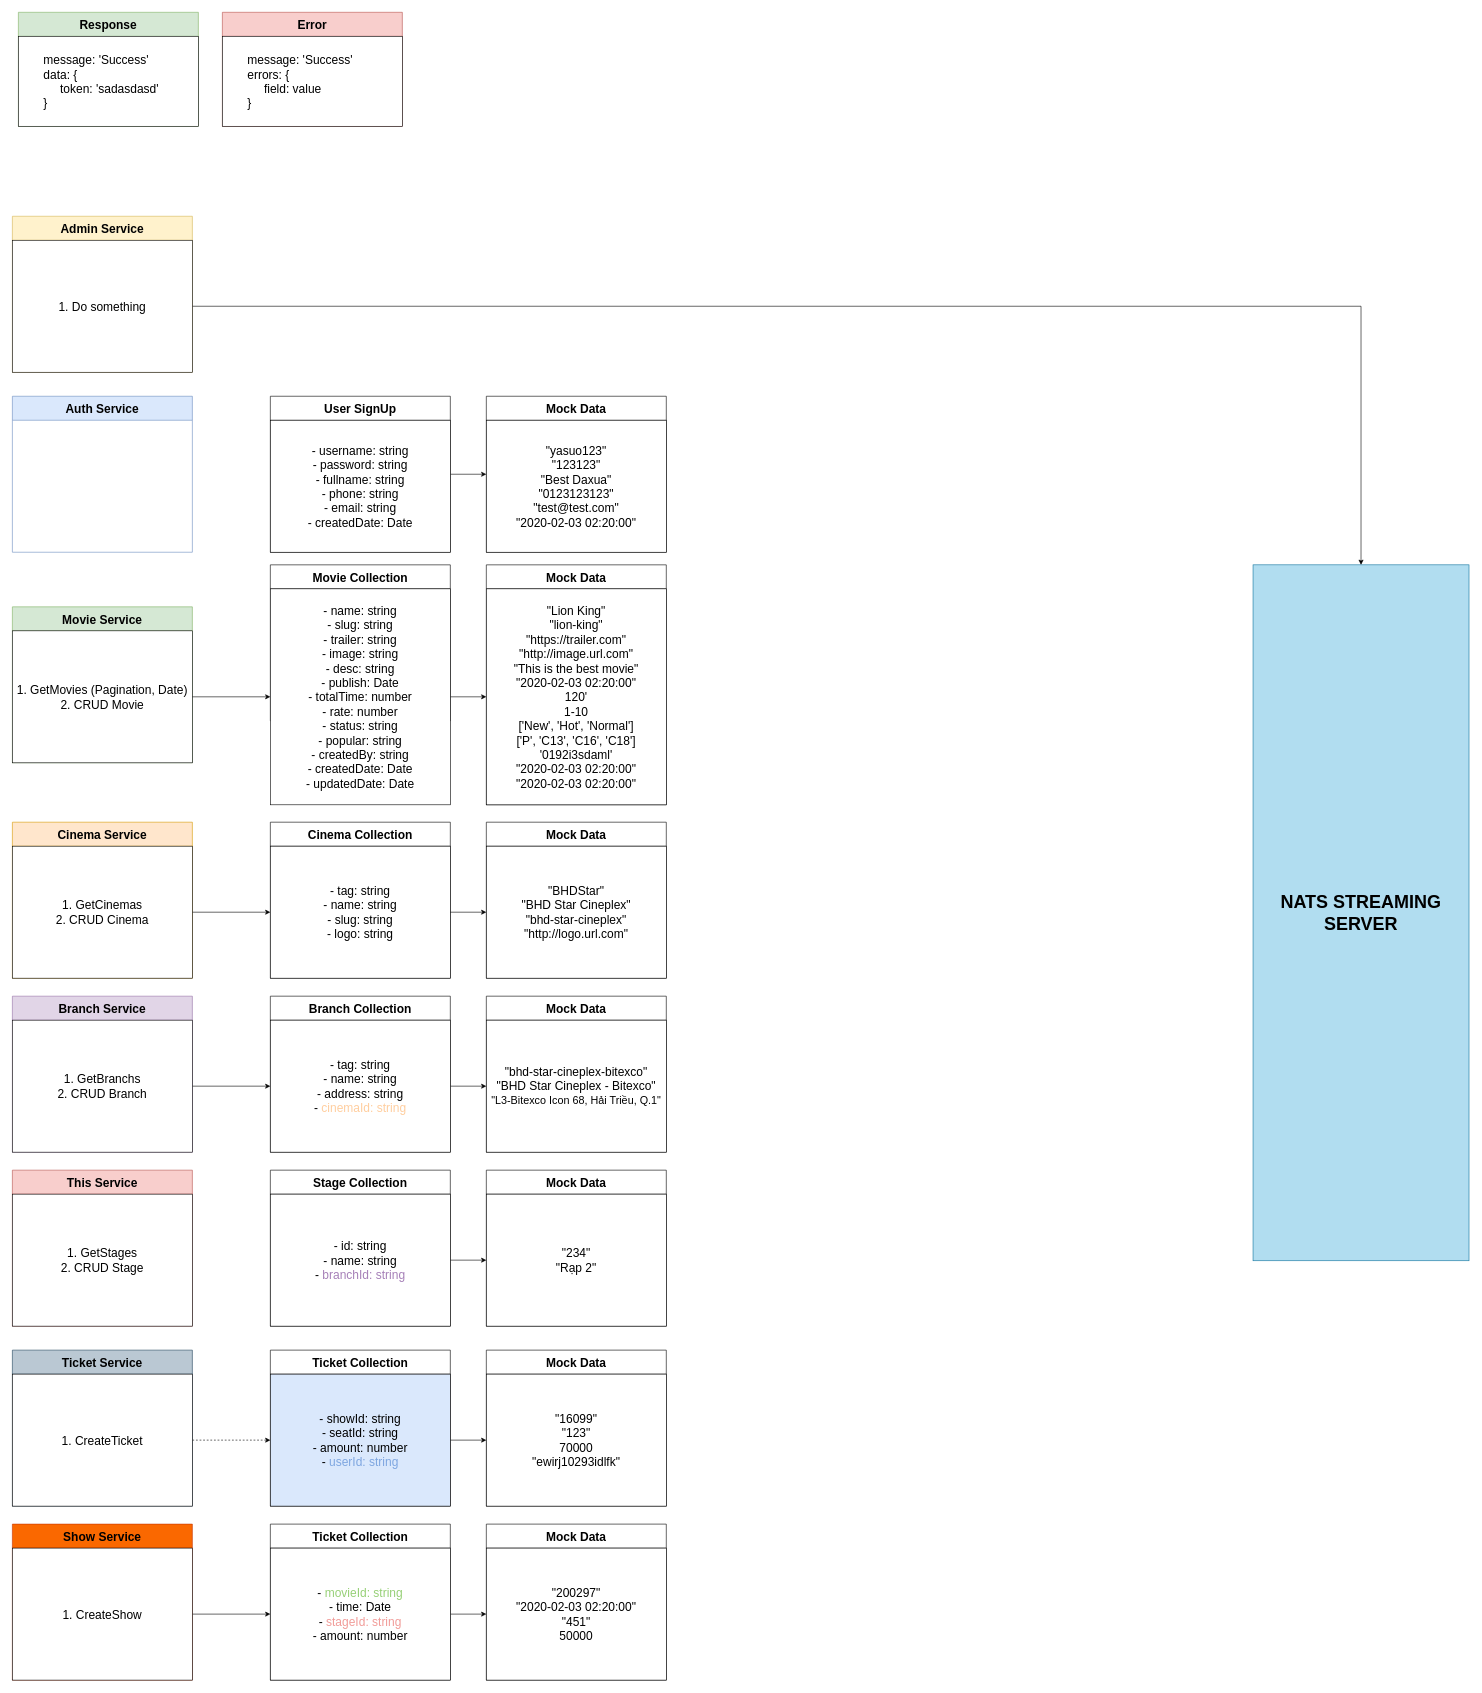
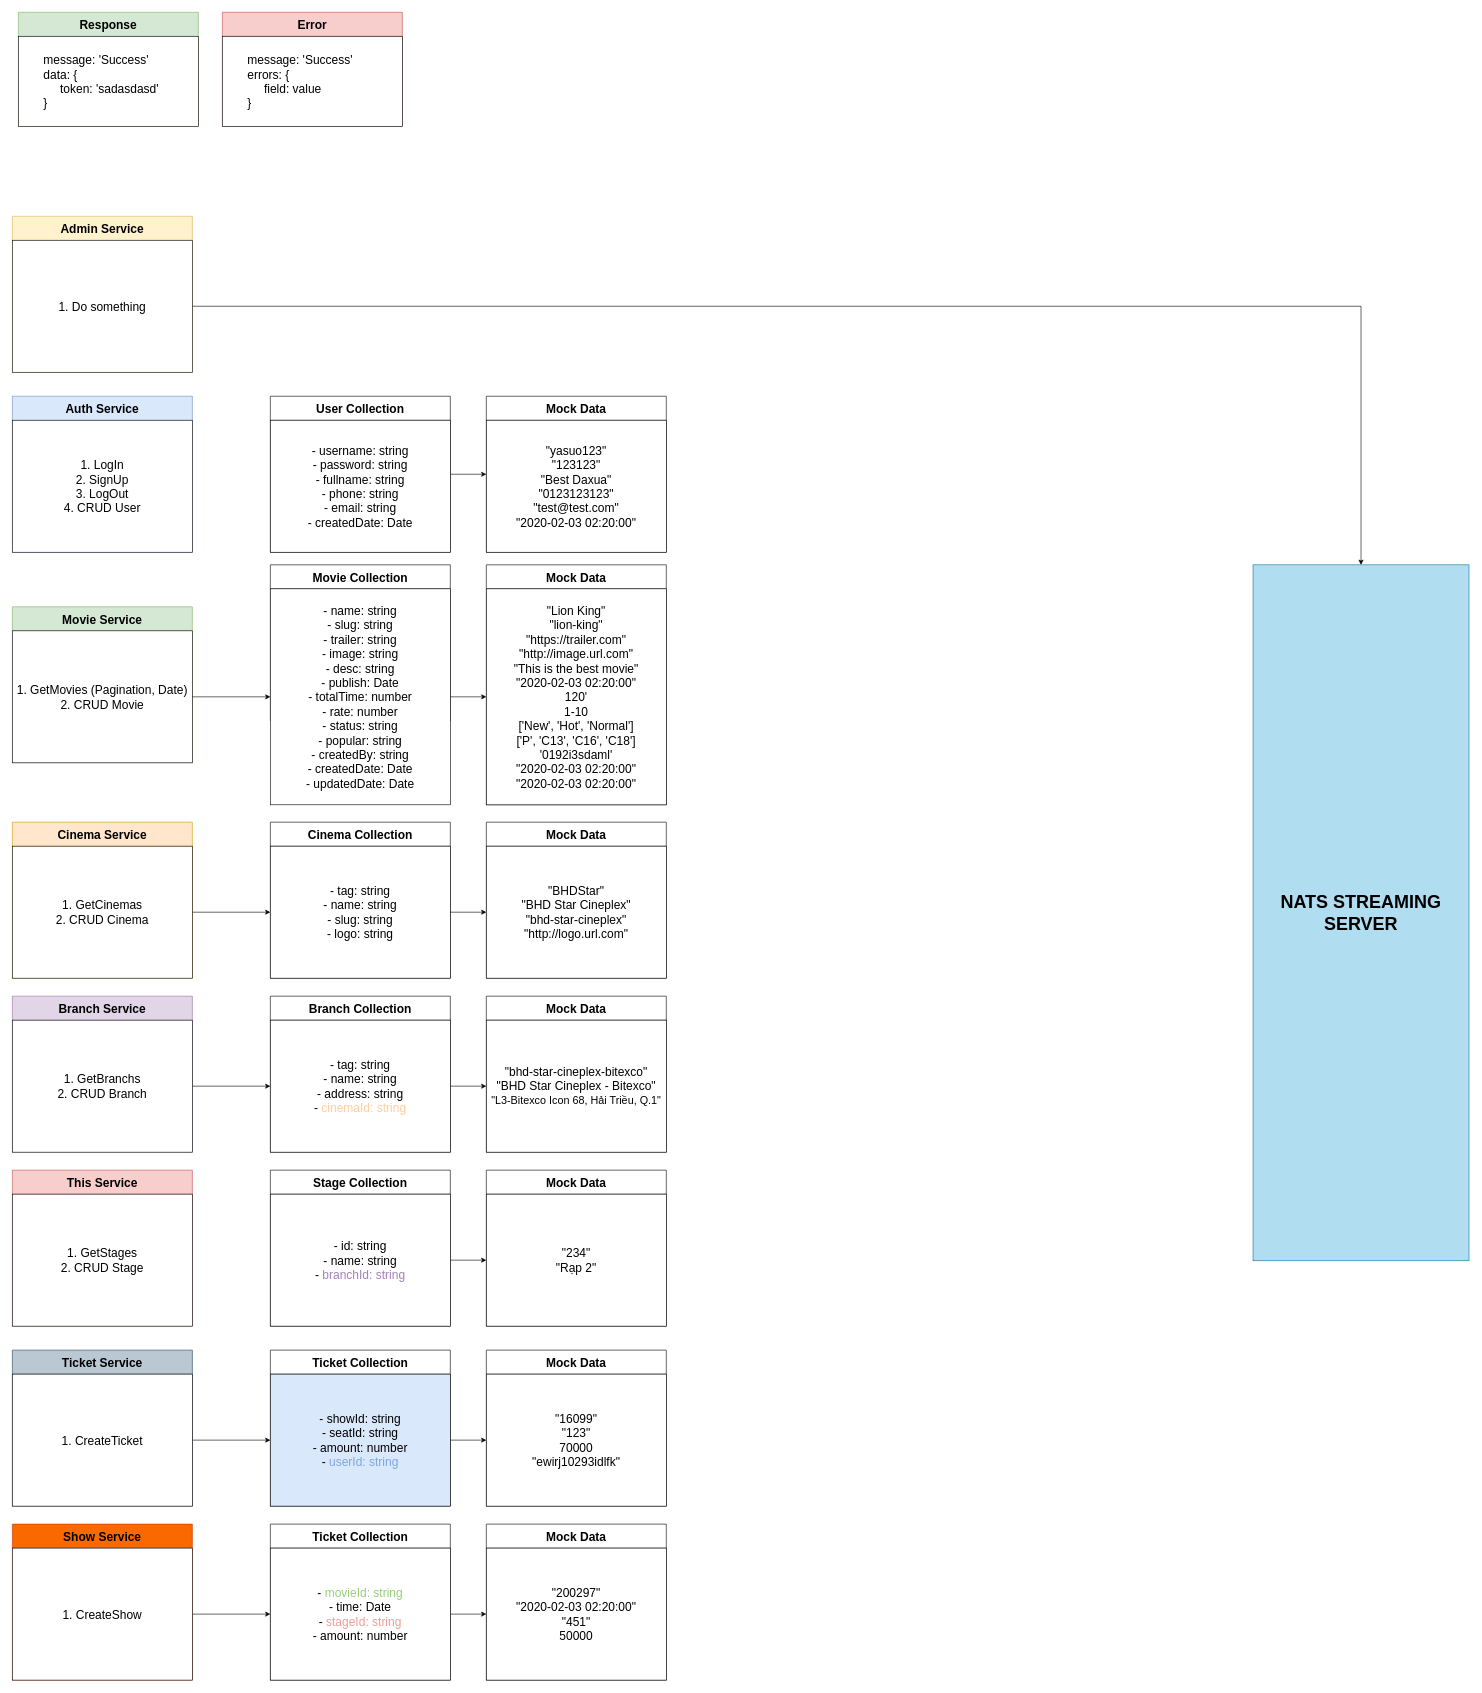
(360, 409) -> (360, 409)
none -> (102, 486)
(229, 1440) -> (229, 1440)
